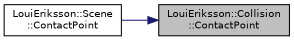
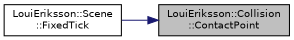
(63, 20) -> (63, 20)
